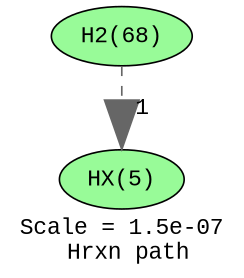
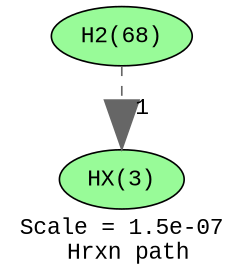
(122, 179) -> (122, 179)
